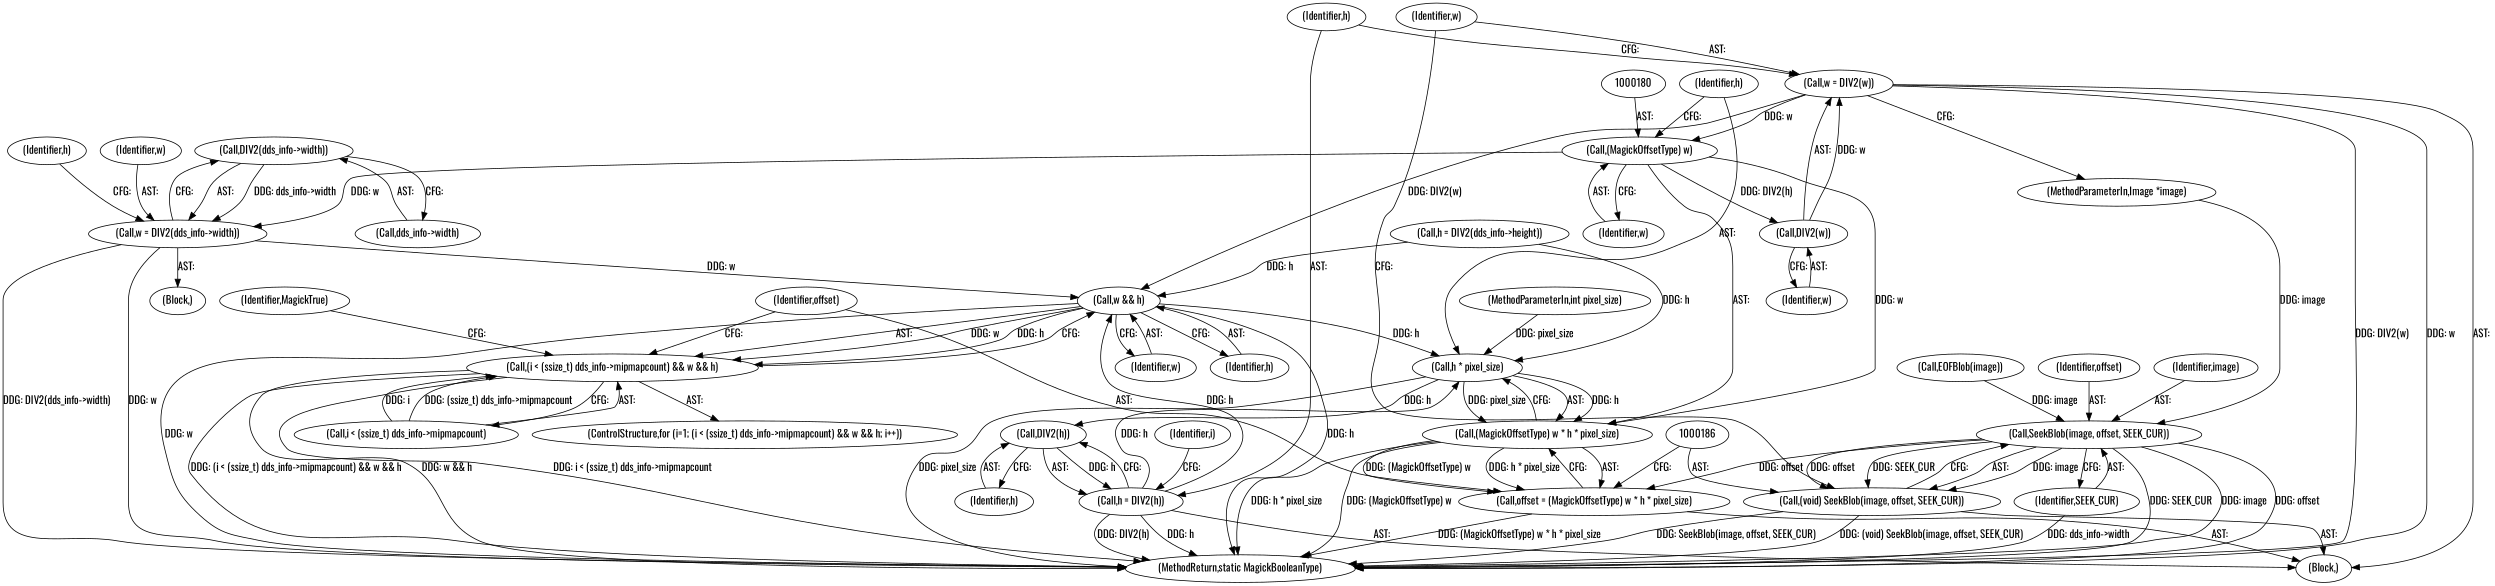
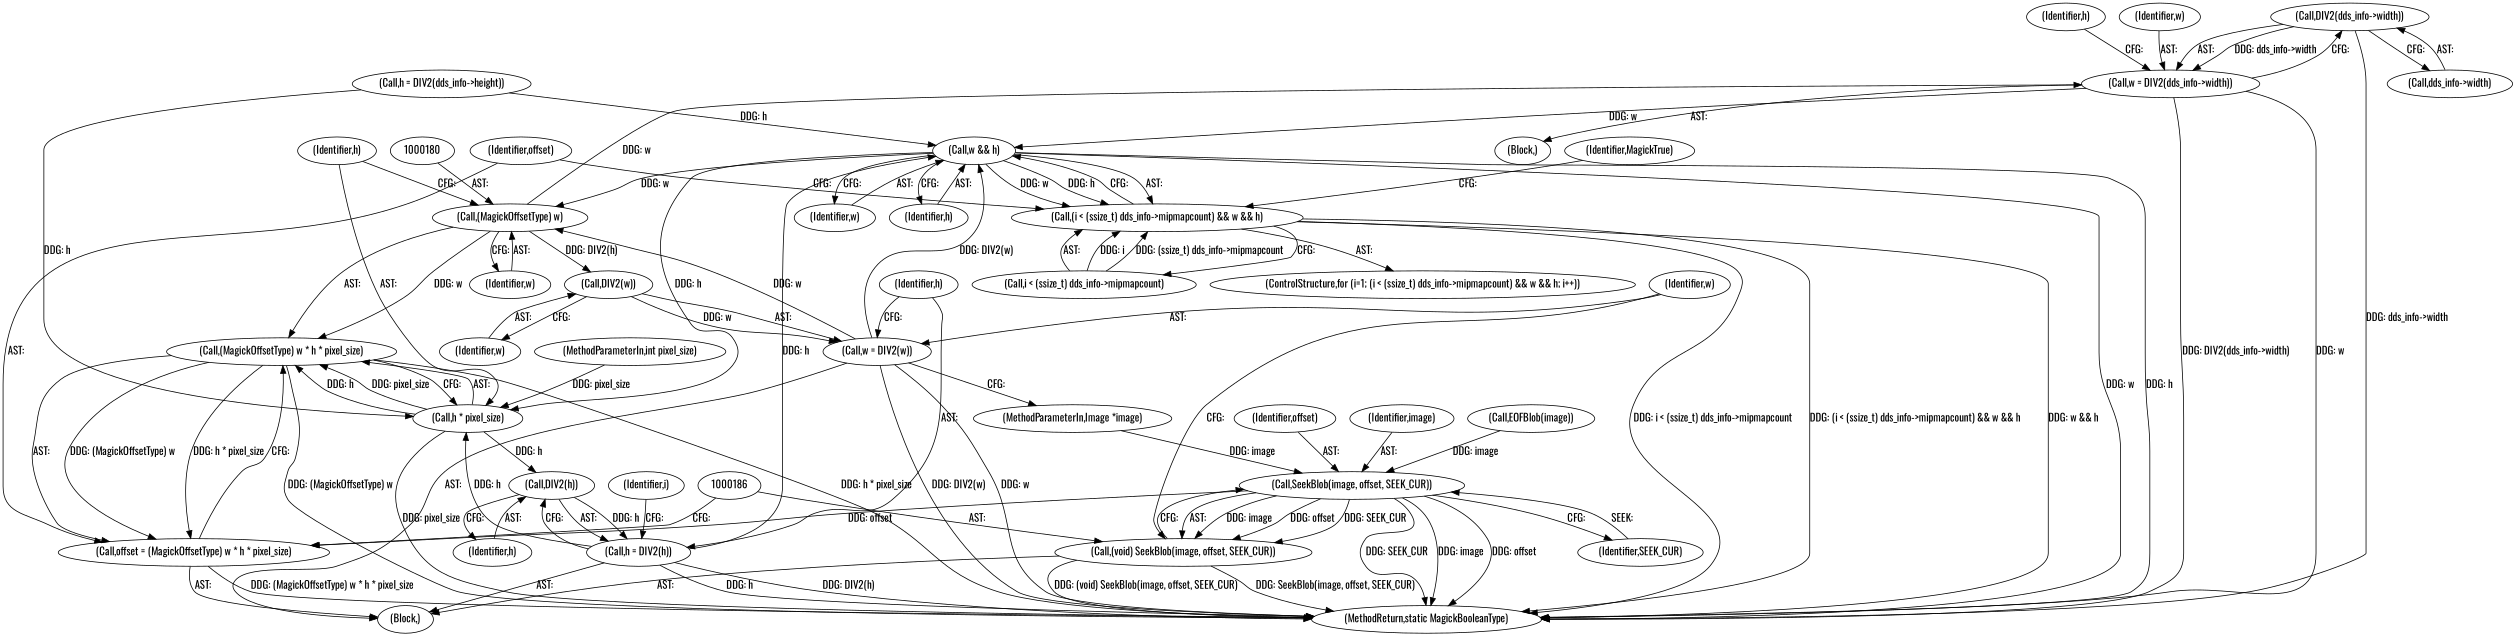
none -> (690, 171)
(2117, 468) -> (1624, 519)
(1718, 563) -> (2189, 600)
